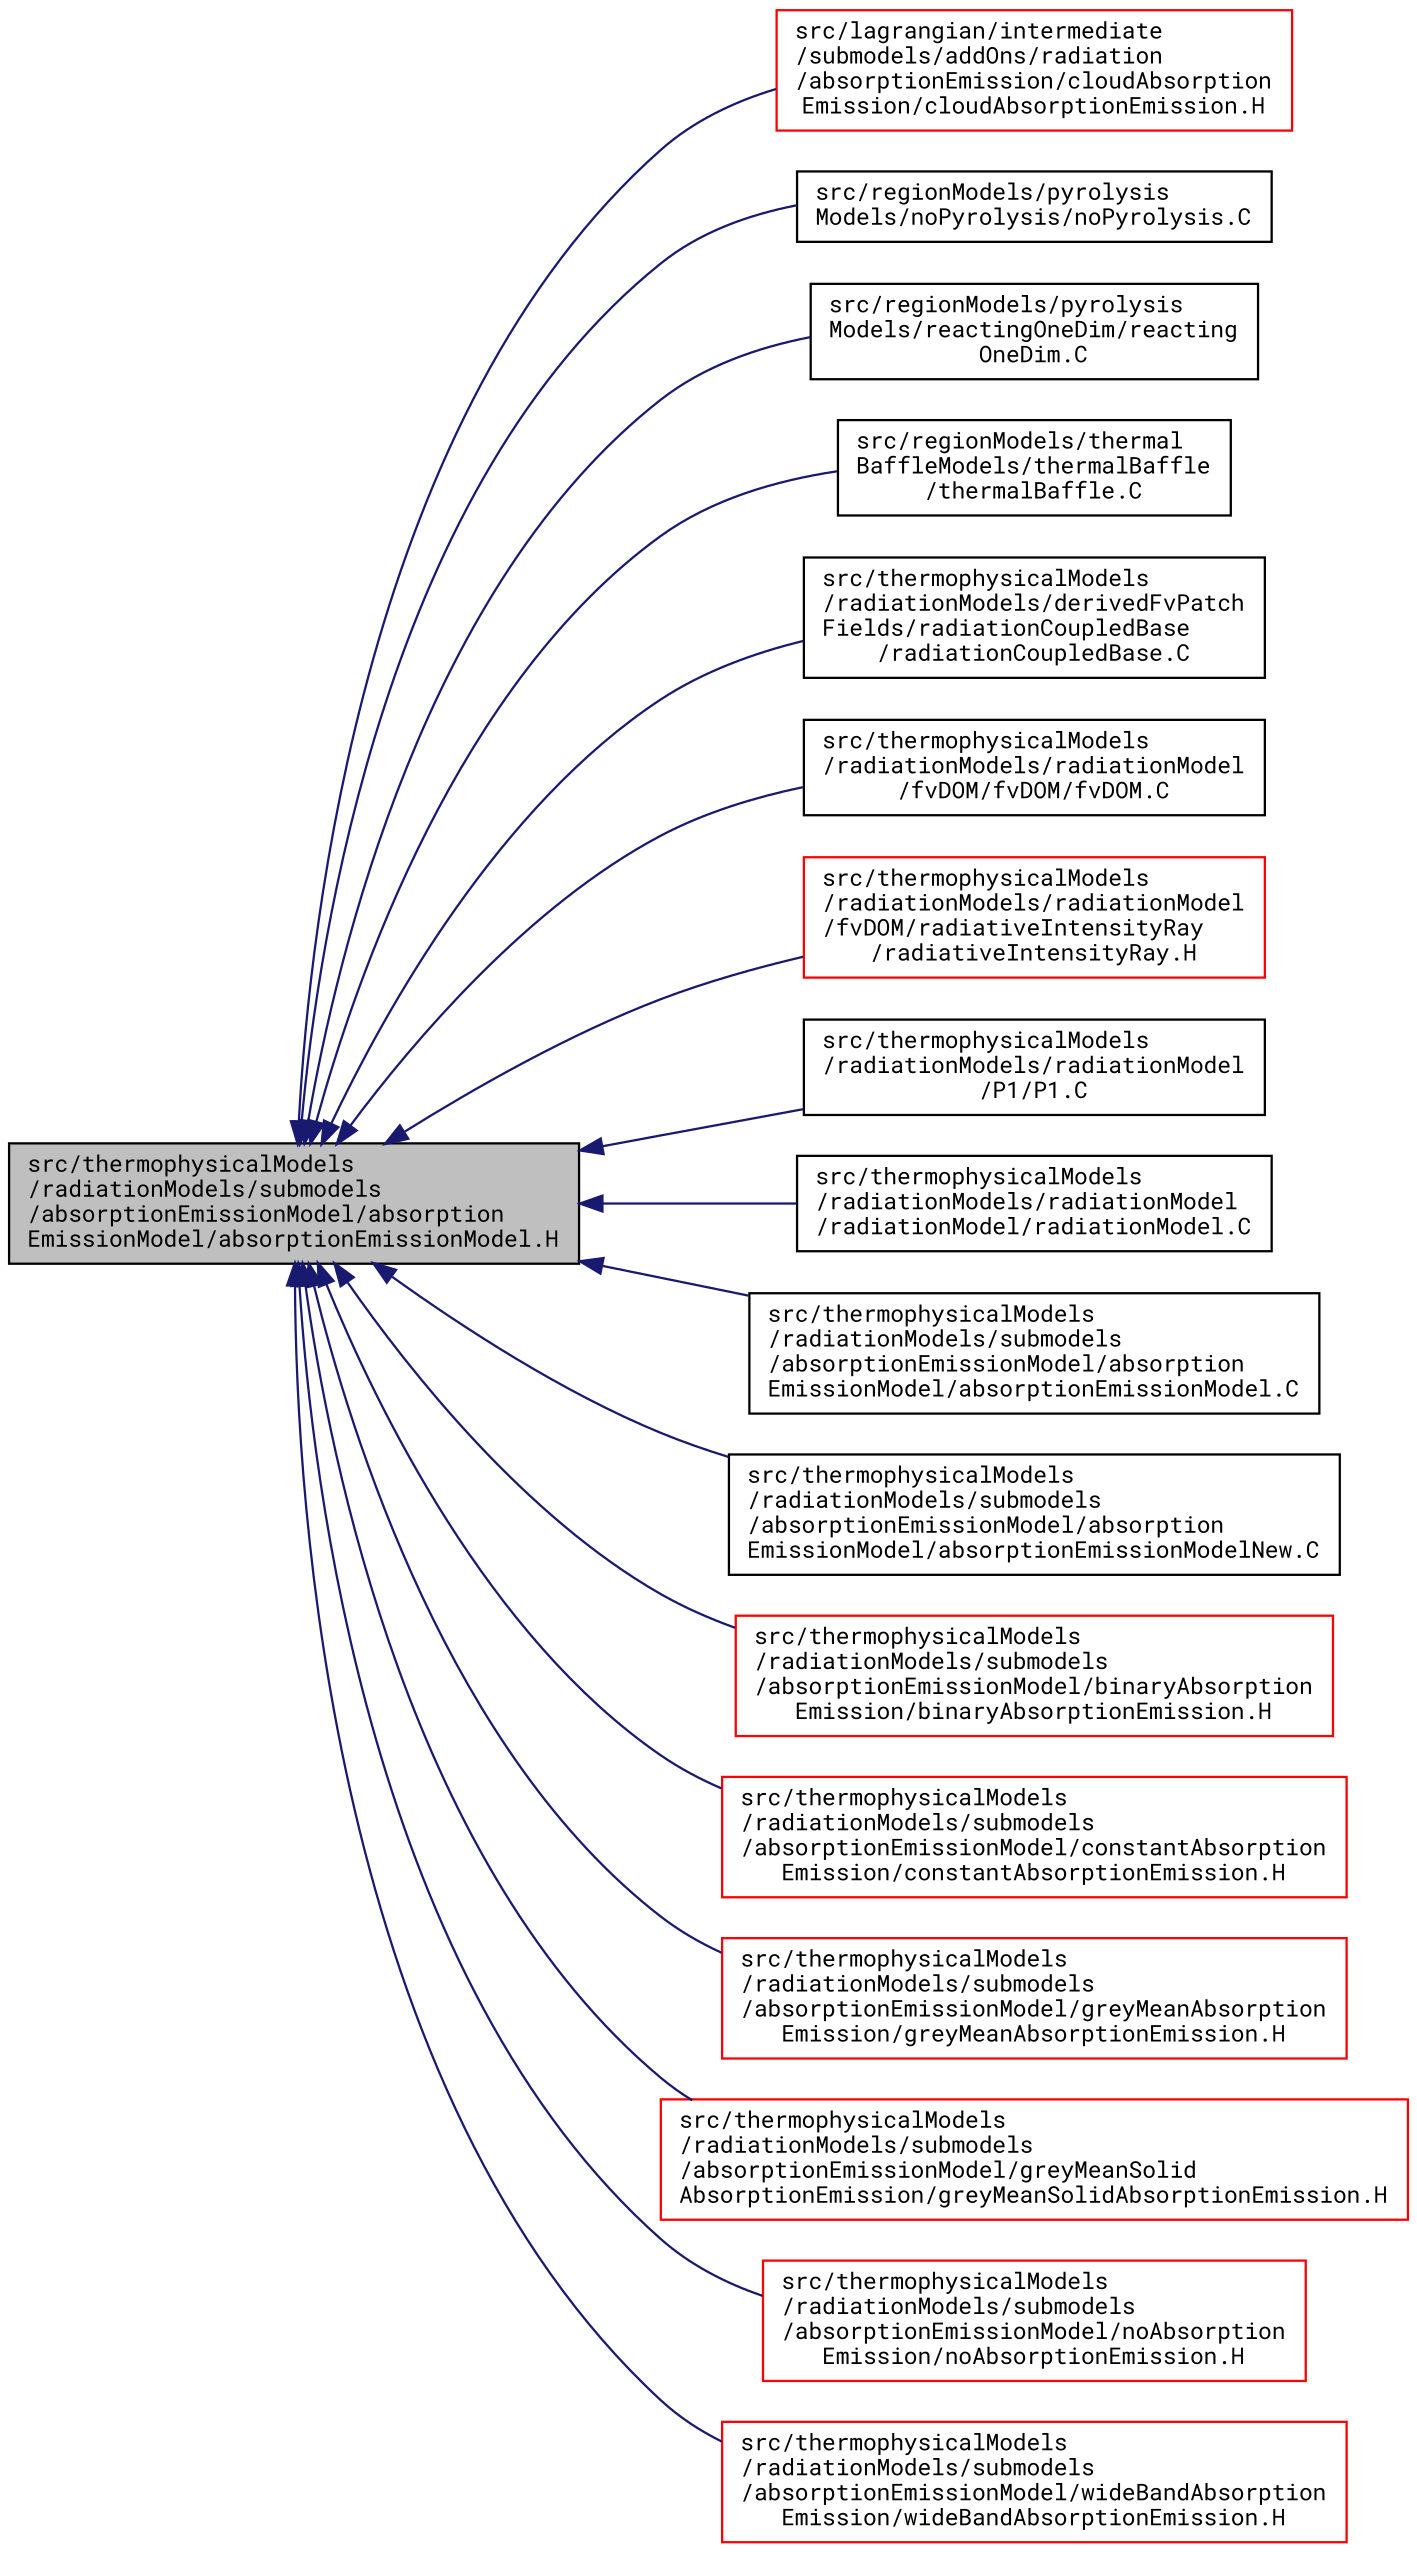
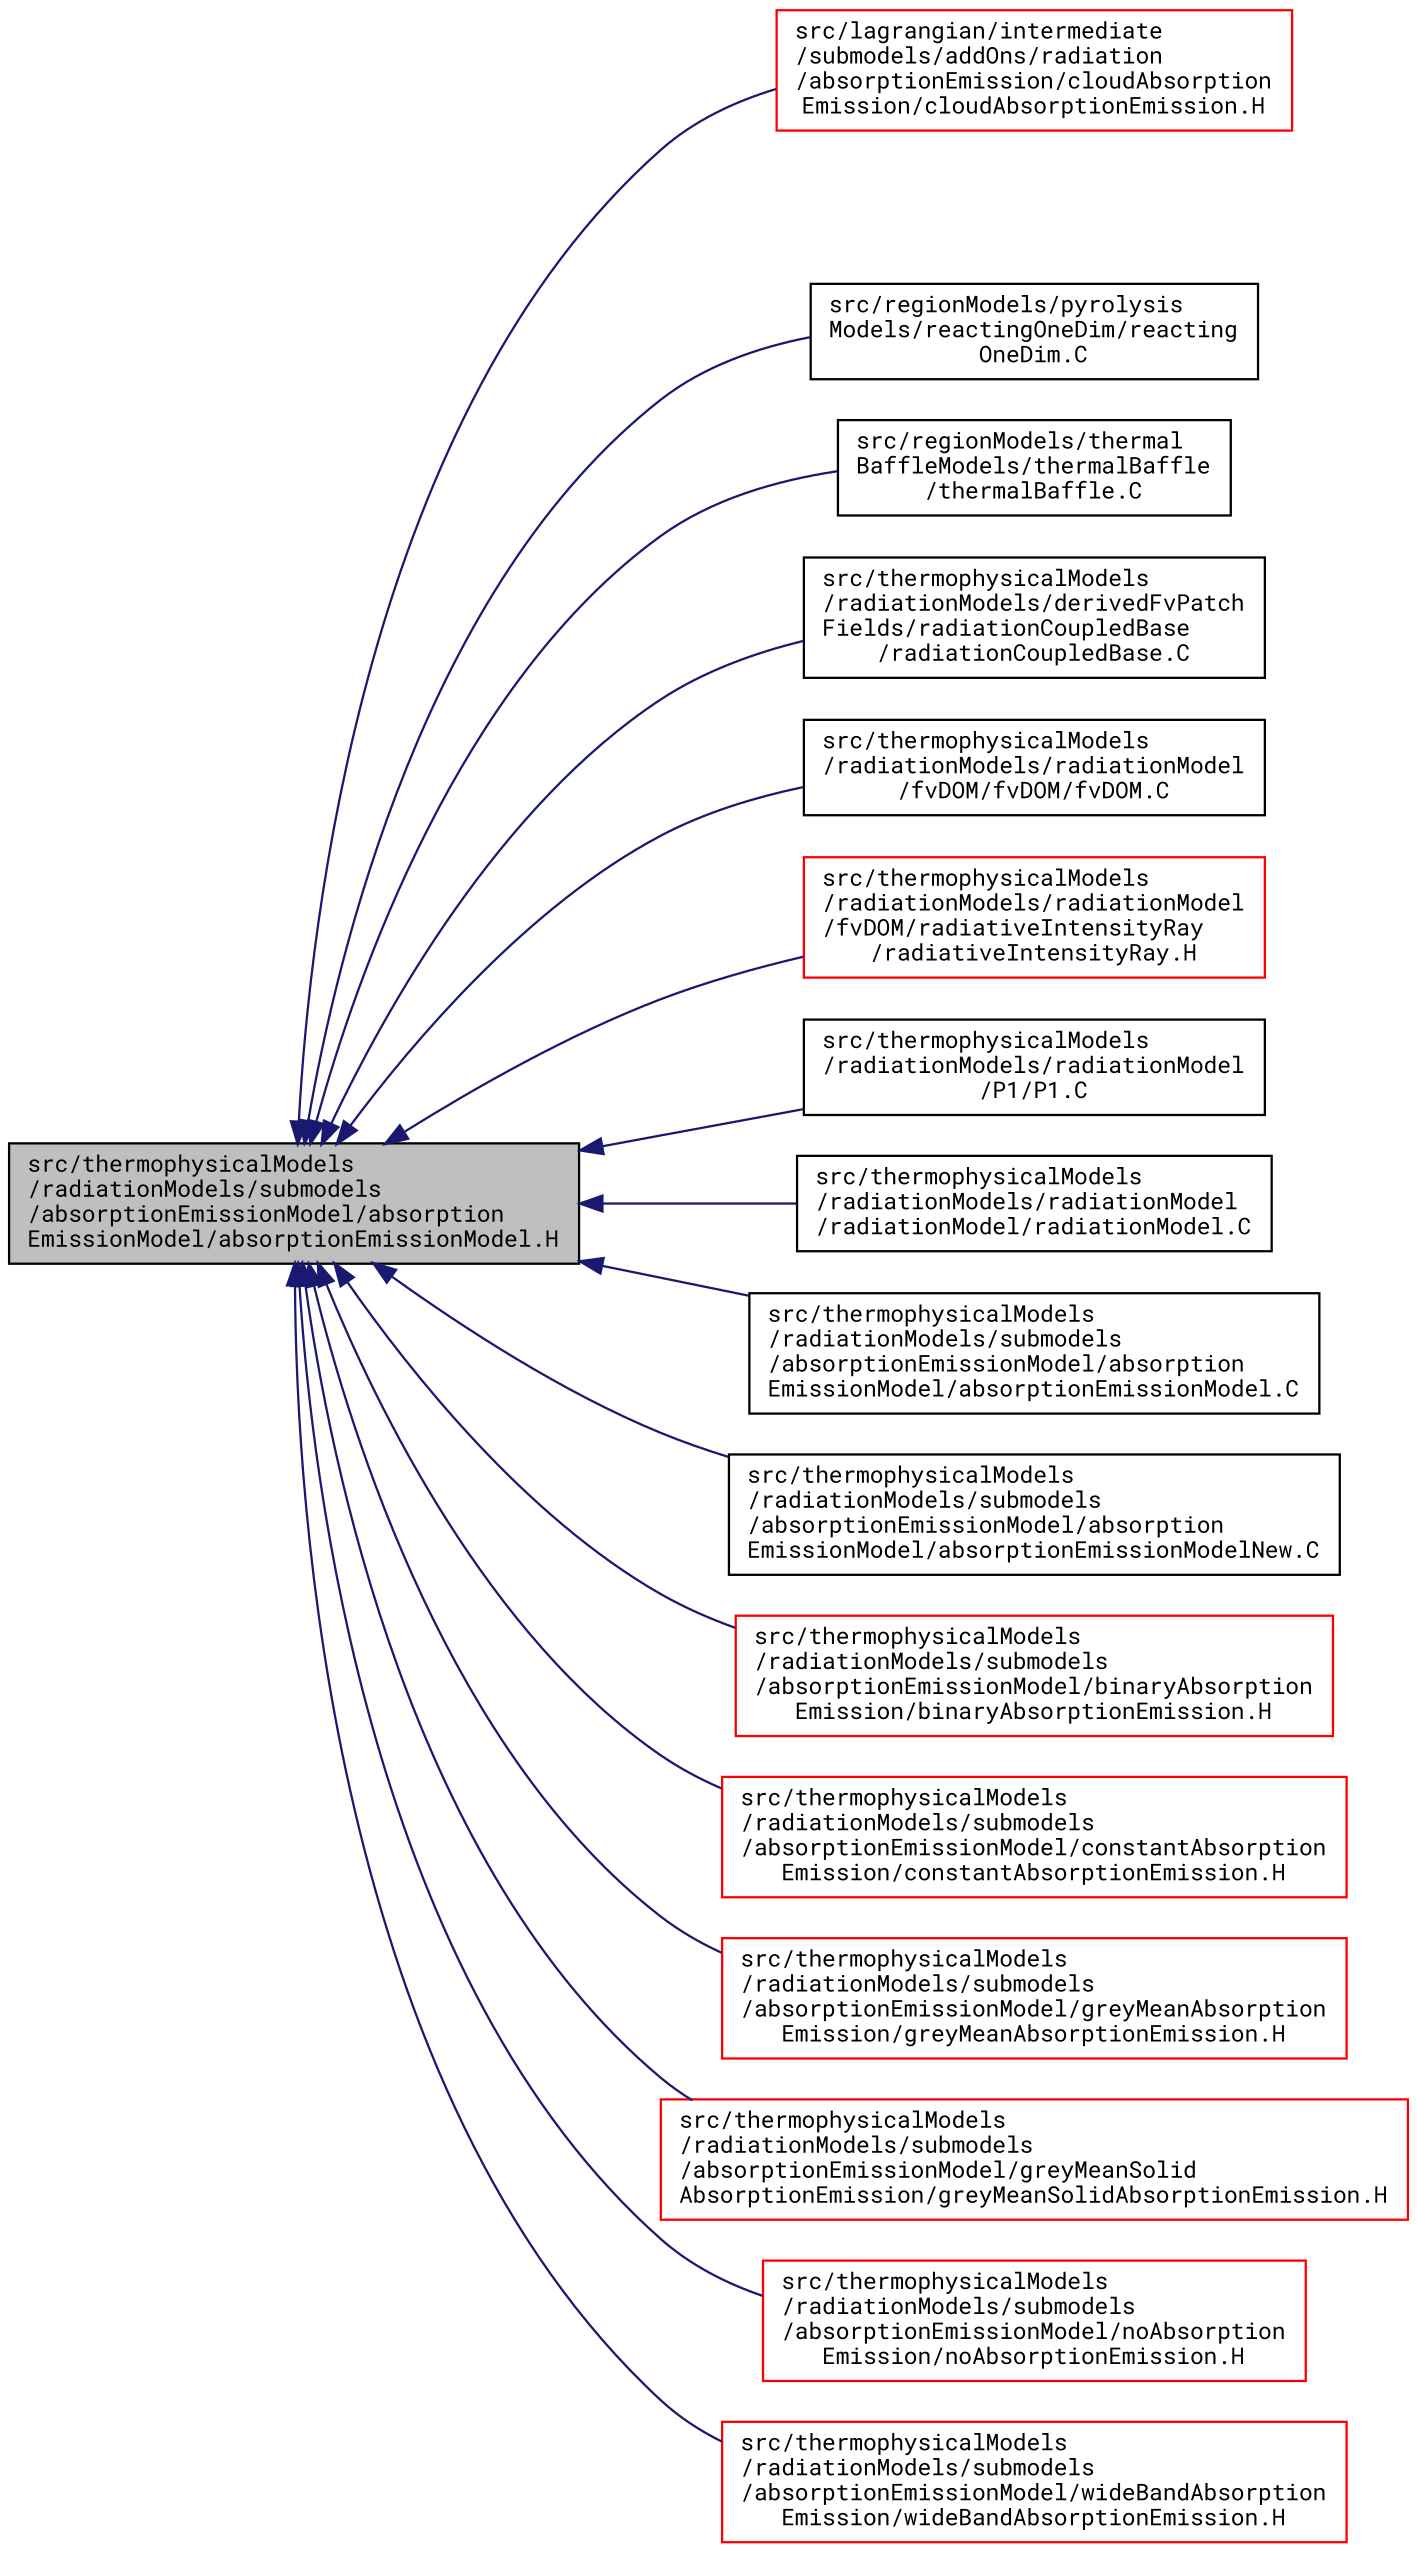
(1034, 207) -> none
